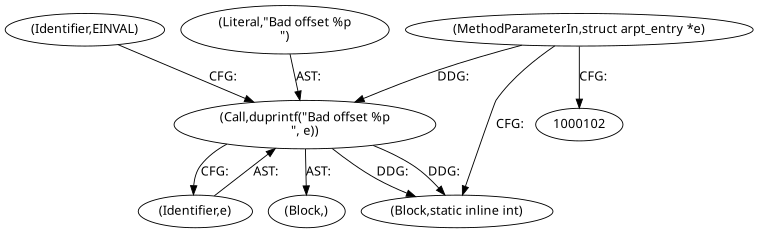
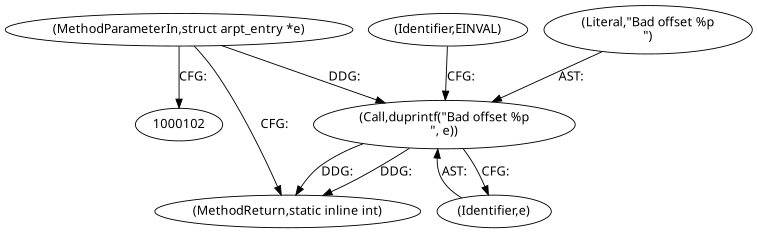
(307, 211) -> none
(457, 211) -> (288, 211)
